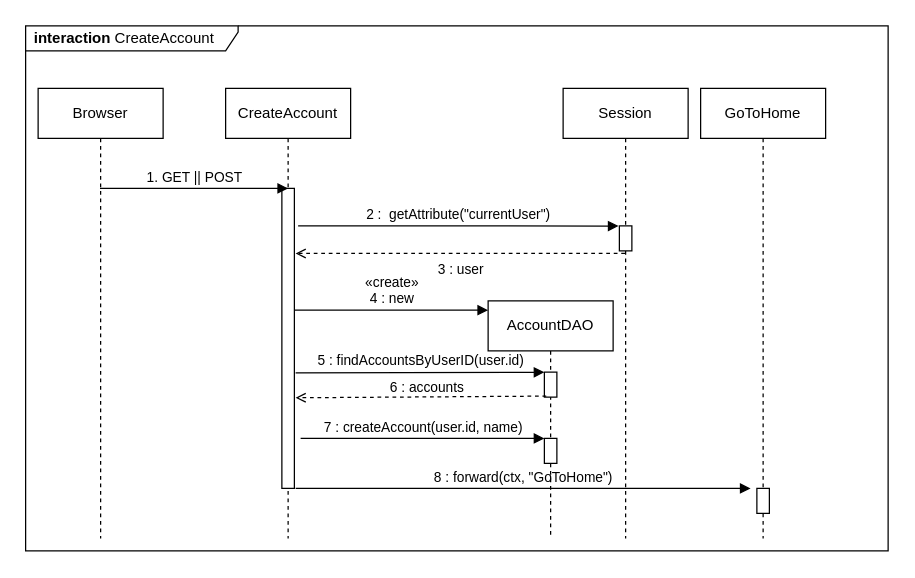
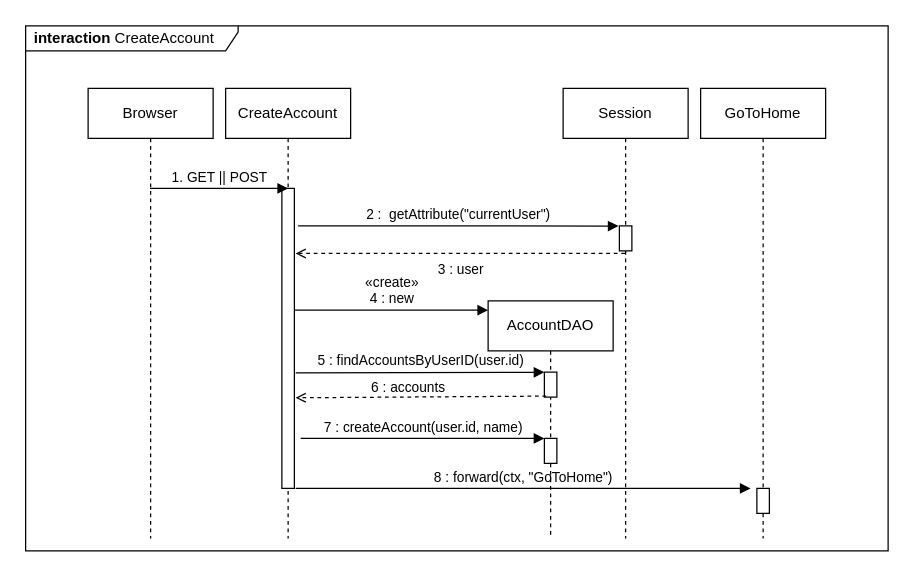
(101, 313) -> (151, 313)
(427, 387) -> (408, 387)
